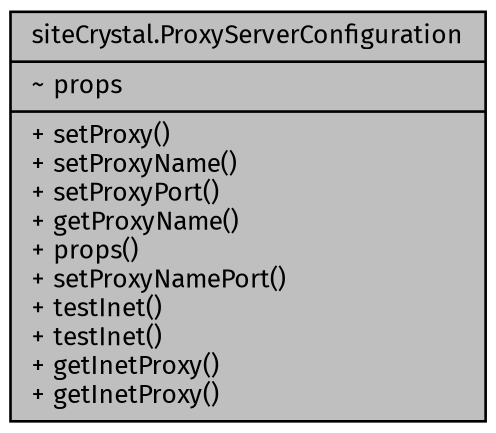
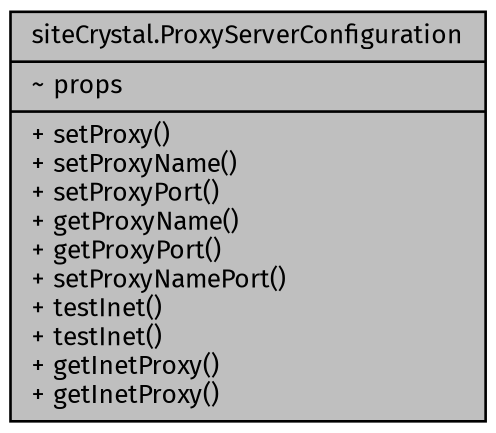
(85, 251) -> (127, 251)
